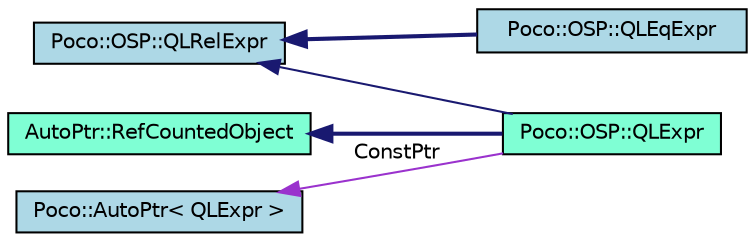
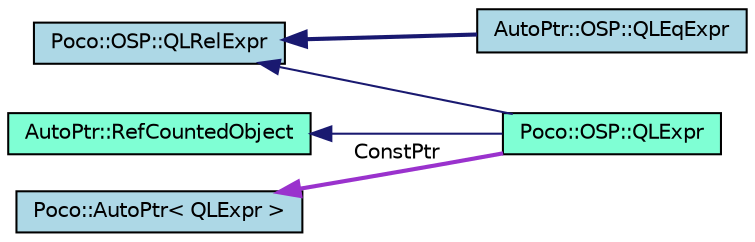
(612, 31) -> (612, 31)
(417, 134) -> (417, 134)
(401, 171) -> (401, 171)
